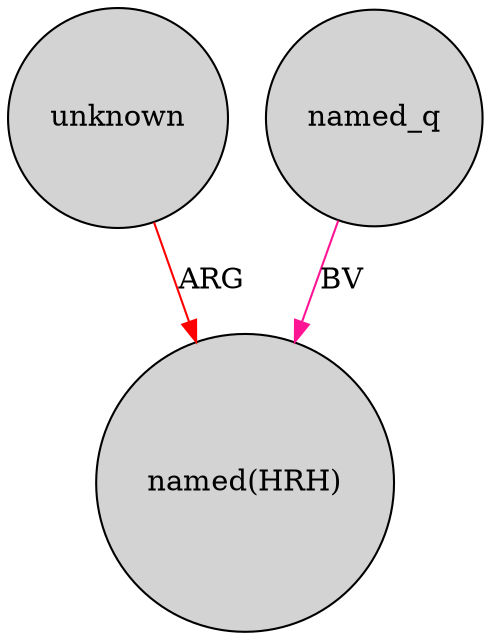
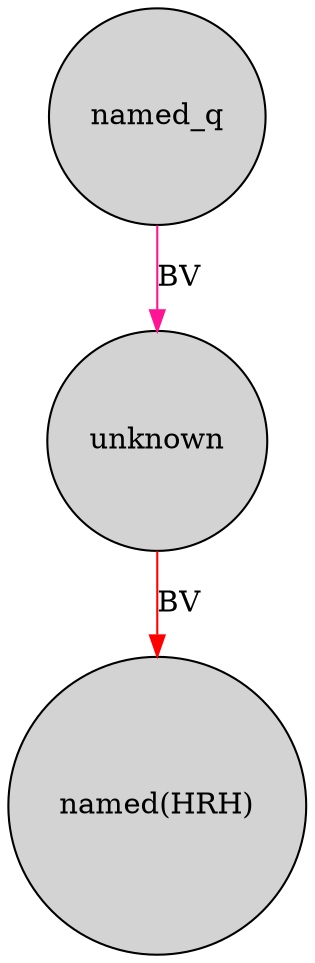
(320, 271) -> (157, 268)
(212, 281) -> (179, 604)
